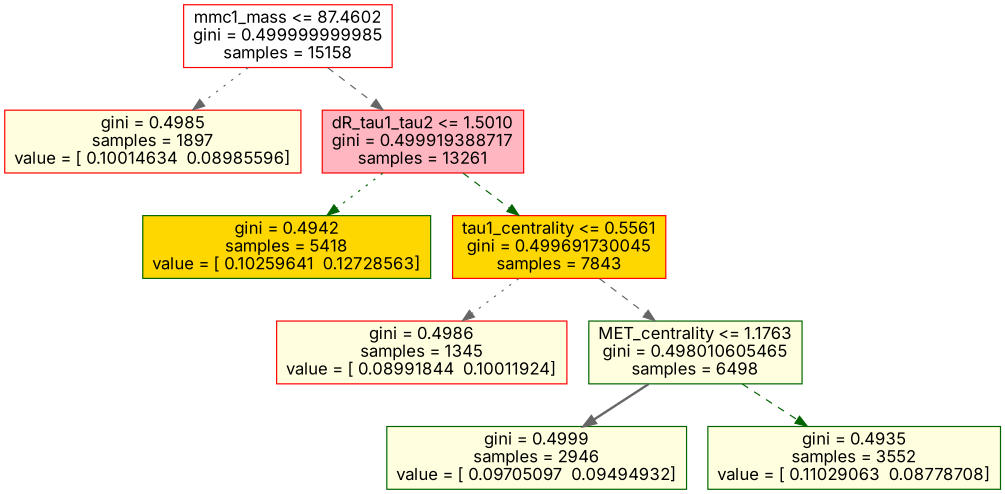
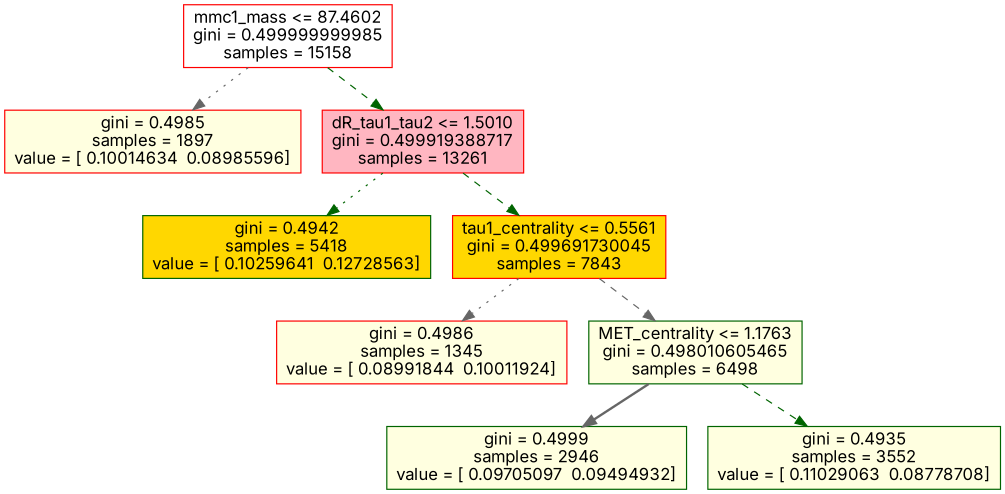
(350, 85) -> (350, 85)
